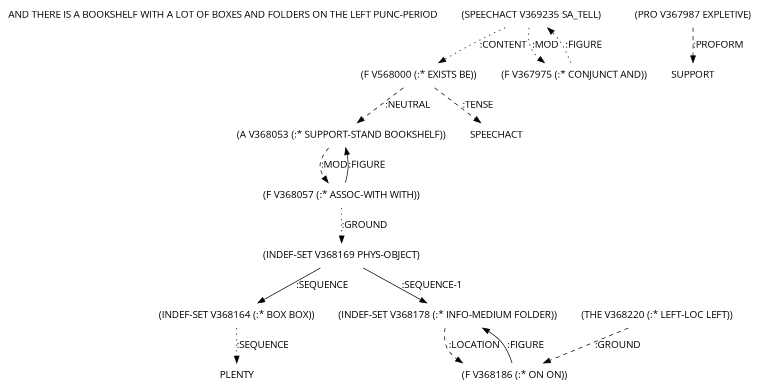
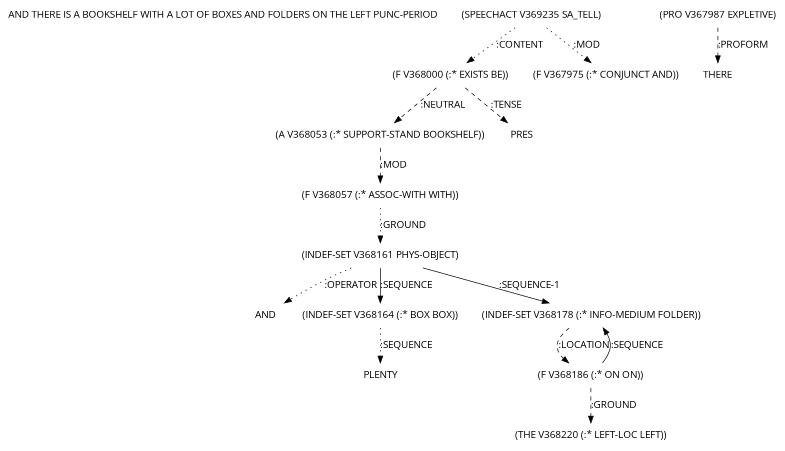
(563, 47) -> none
(419, 75) -> (451, 75)
(693, 75) -> (718, 75)
(496, 135) -> (522, 135)
(348, 169) -> none
(342, 255) -> (380, 255)
none -> (266, 315)
(589, 344) -> (591, 402)
(526, 345) -> (637, 345)
